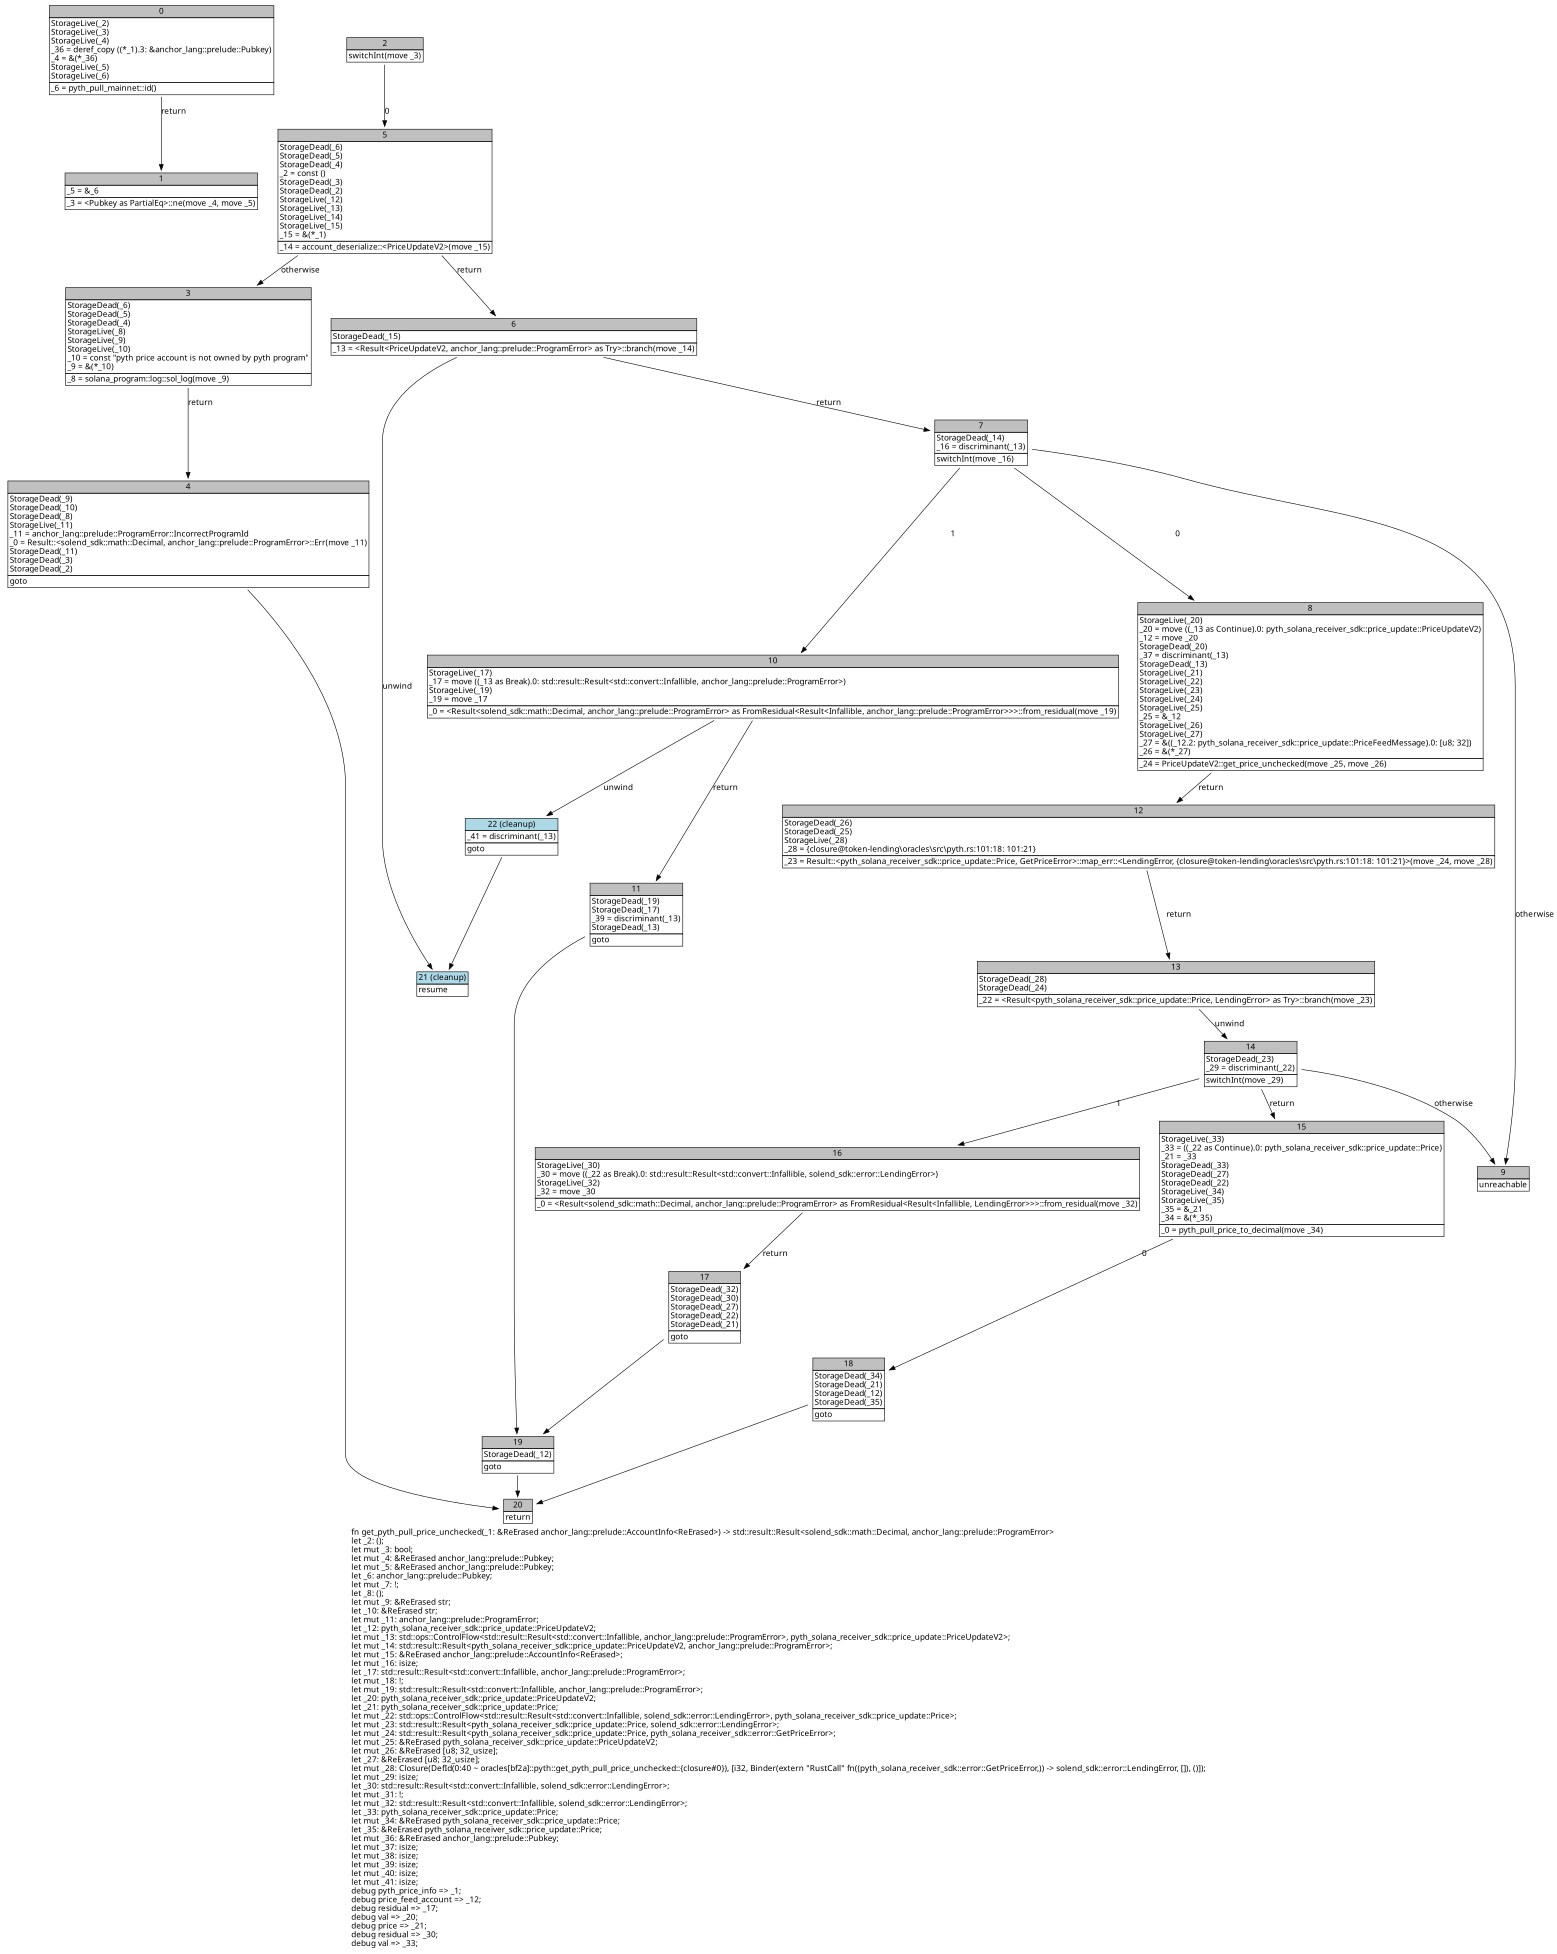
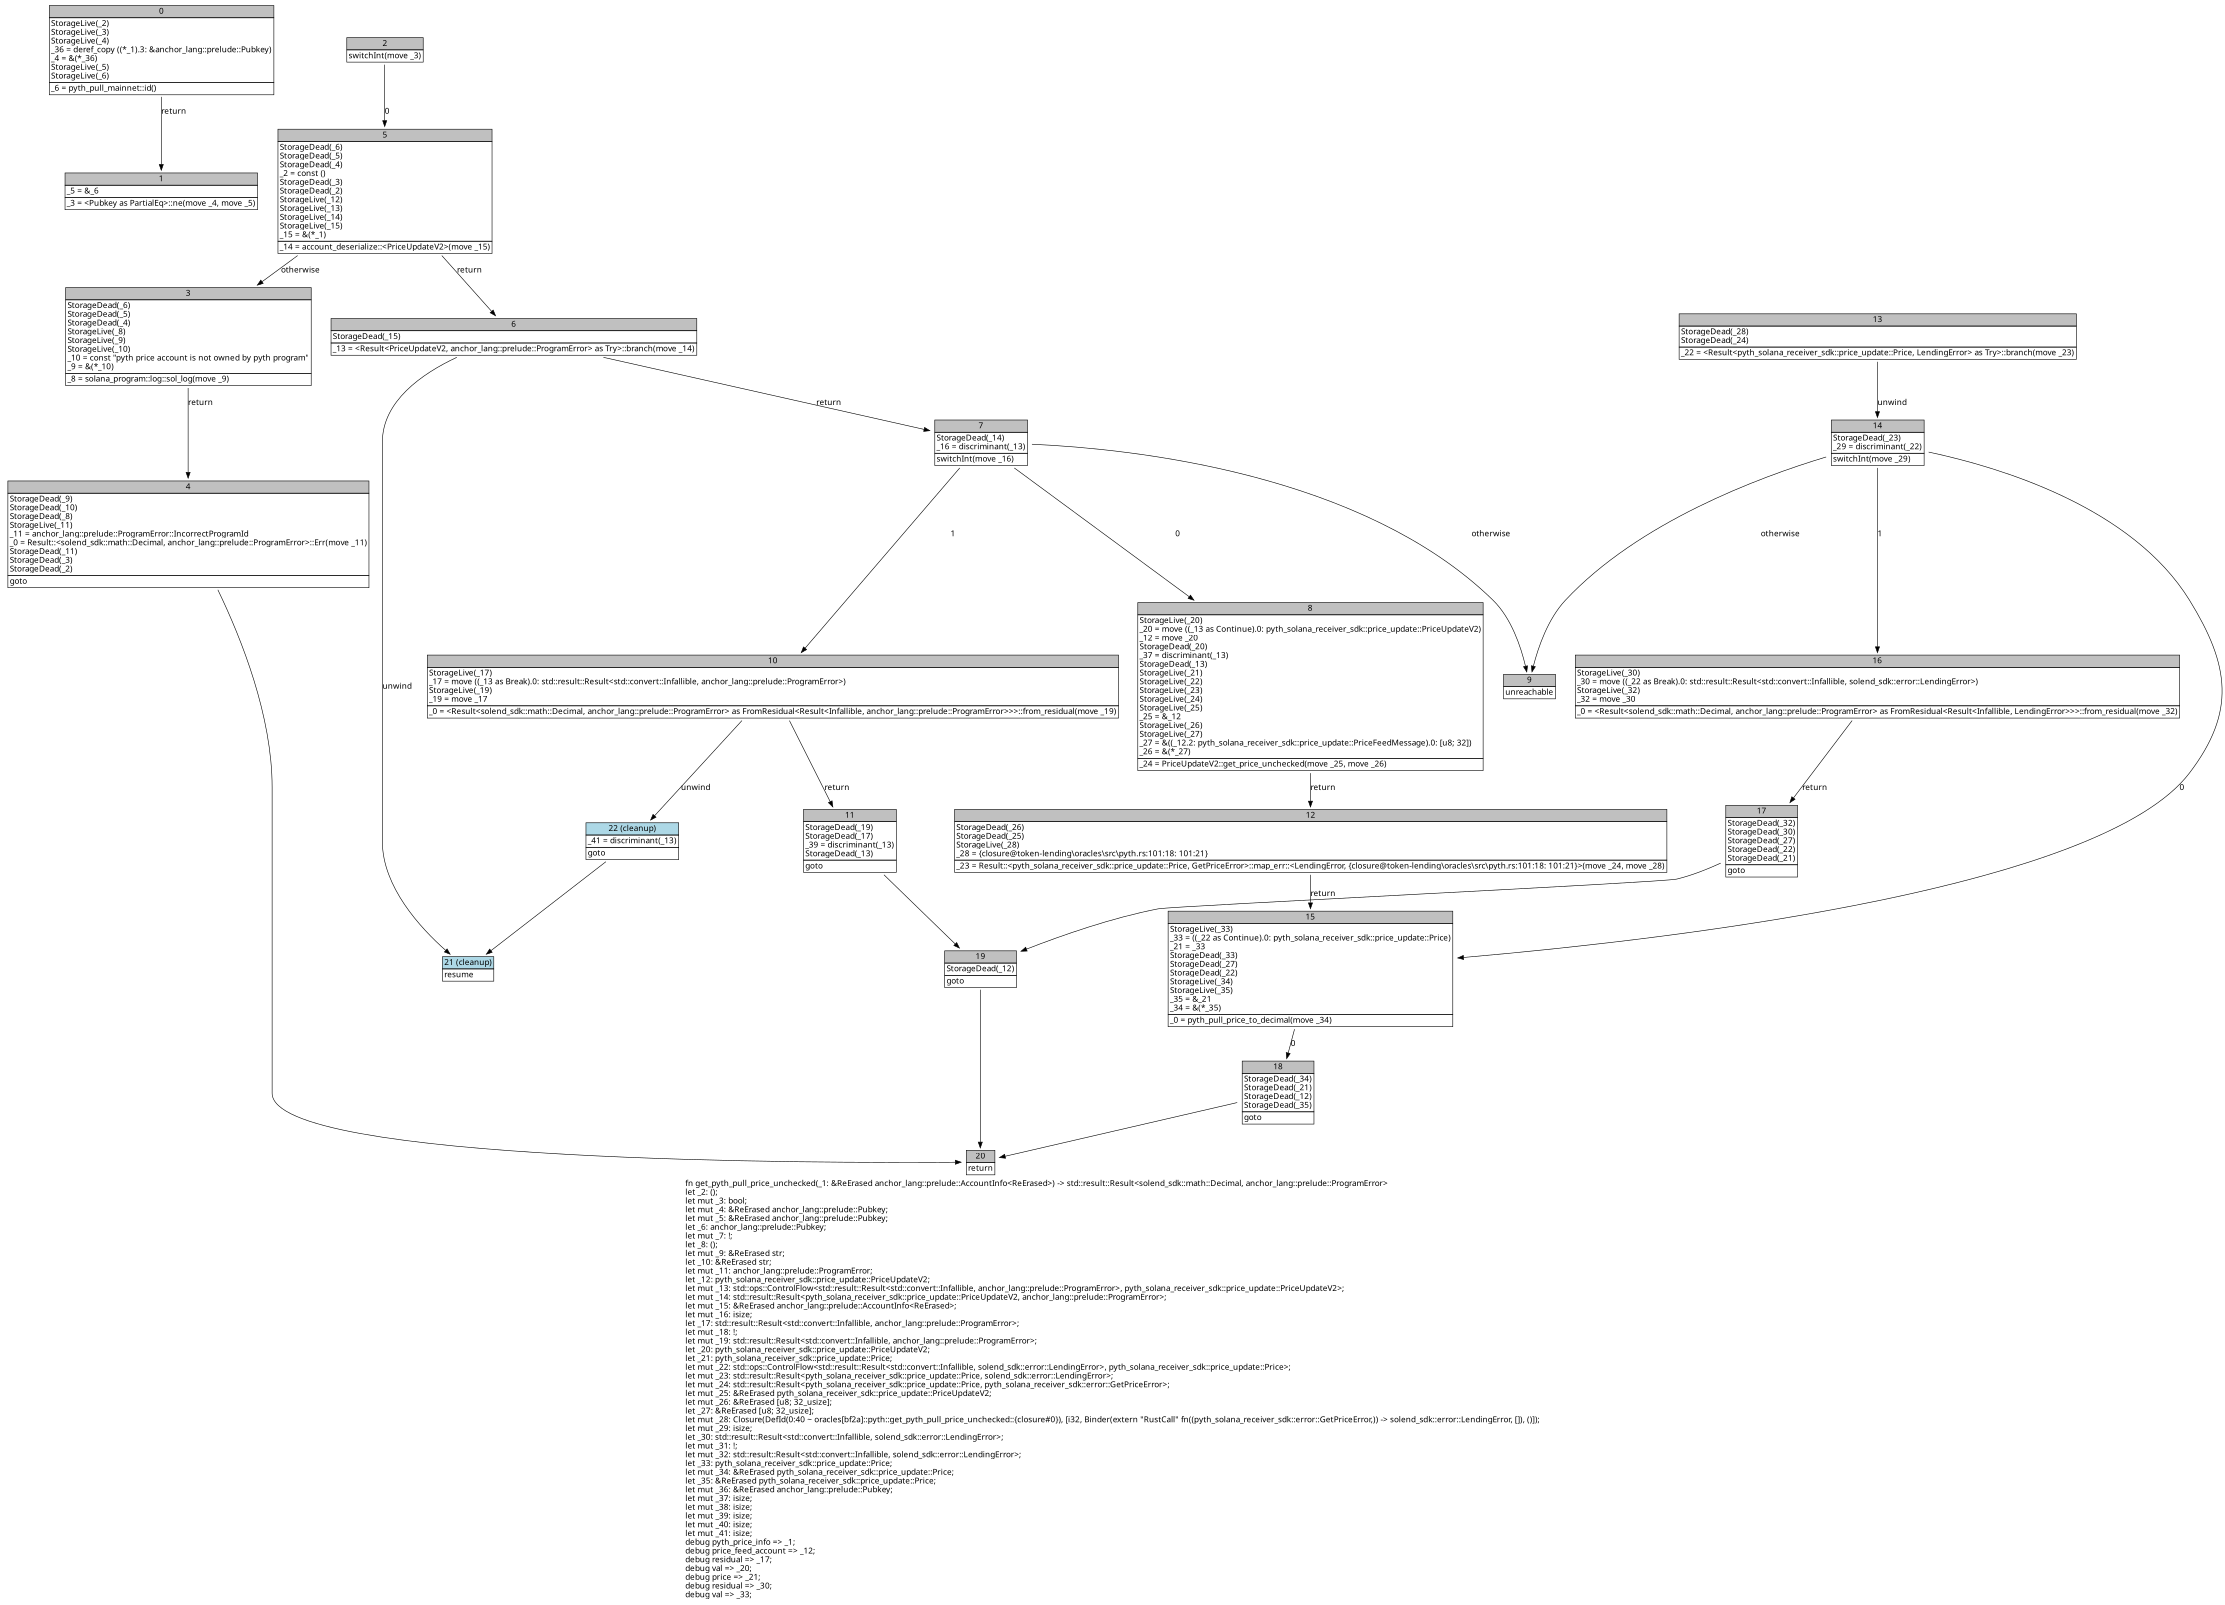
(1157, 912) -> (1310, 889)
(1282, 1104) -> (2182, 788)
